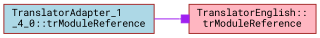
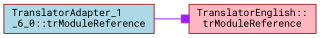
(79, 19) -> (79, 19)
